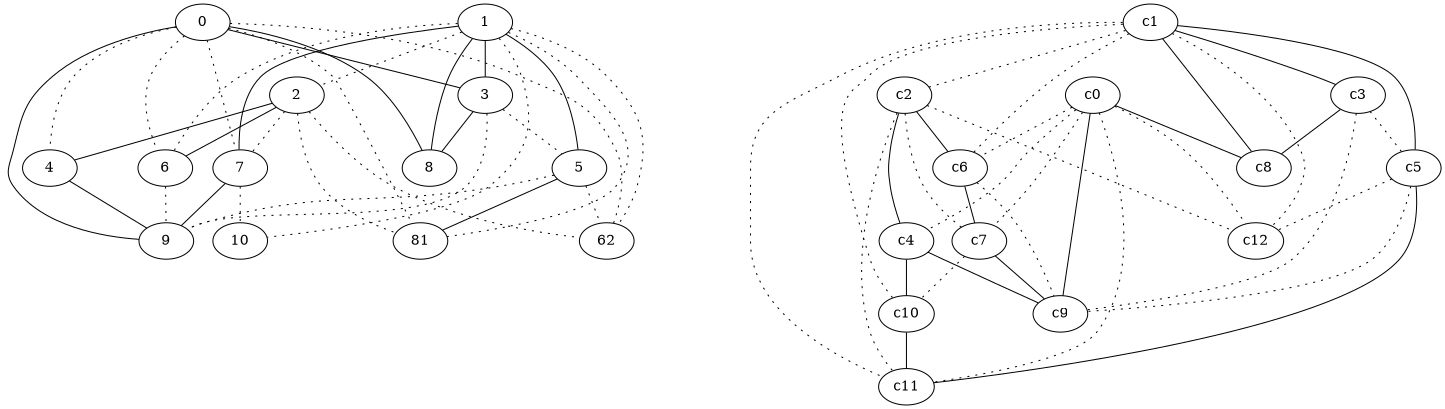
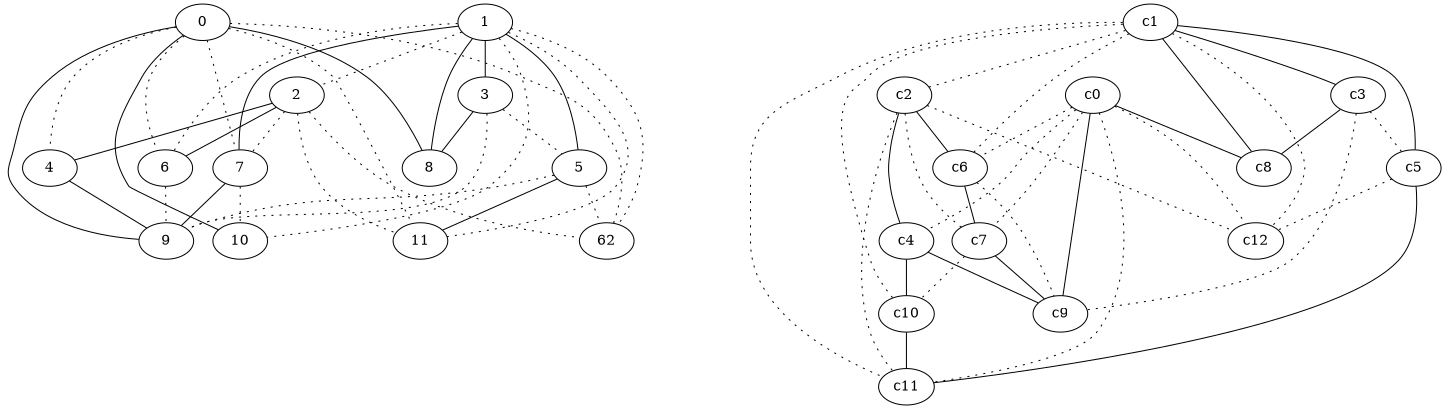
(355, 62) -> (116, 157)
(420, 241) -> (420, 241)
(1274, 291) -> none
